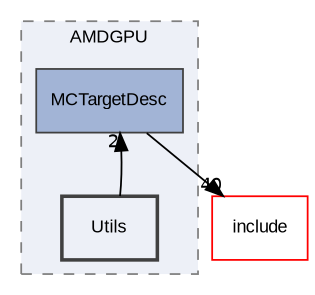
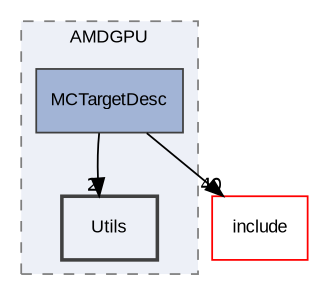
(121, 173) -> (98, 156)
